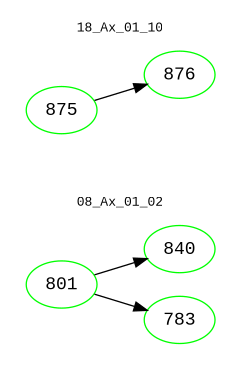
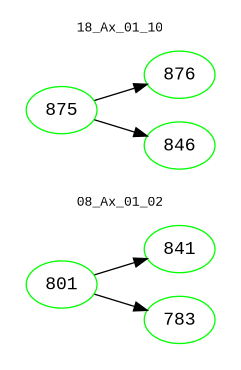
none -> (180, 146)
(180, 249) -> (180, 249)
